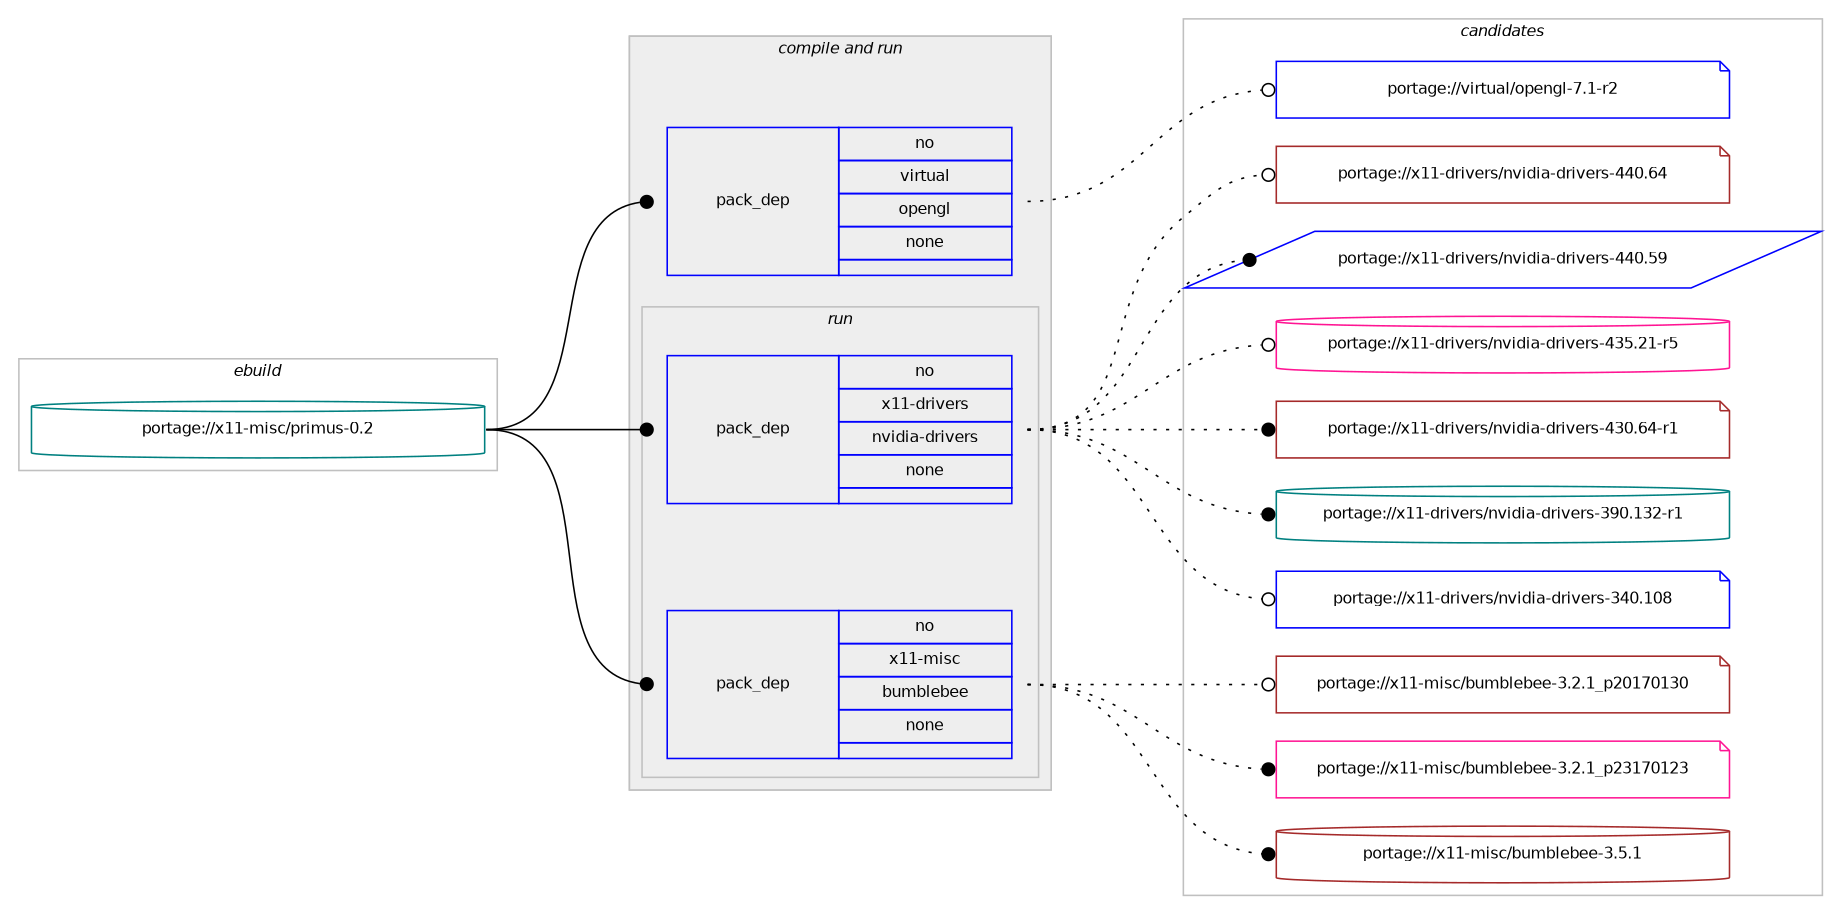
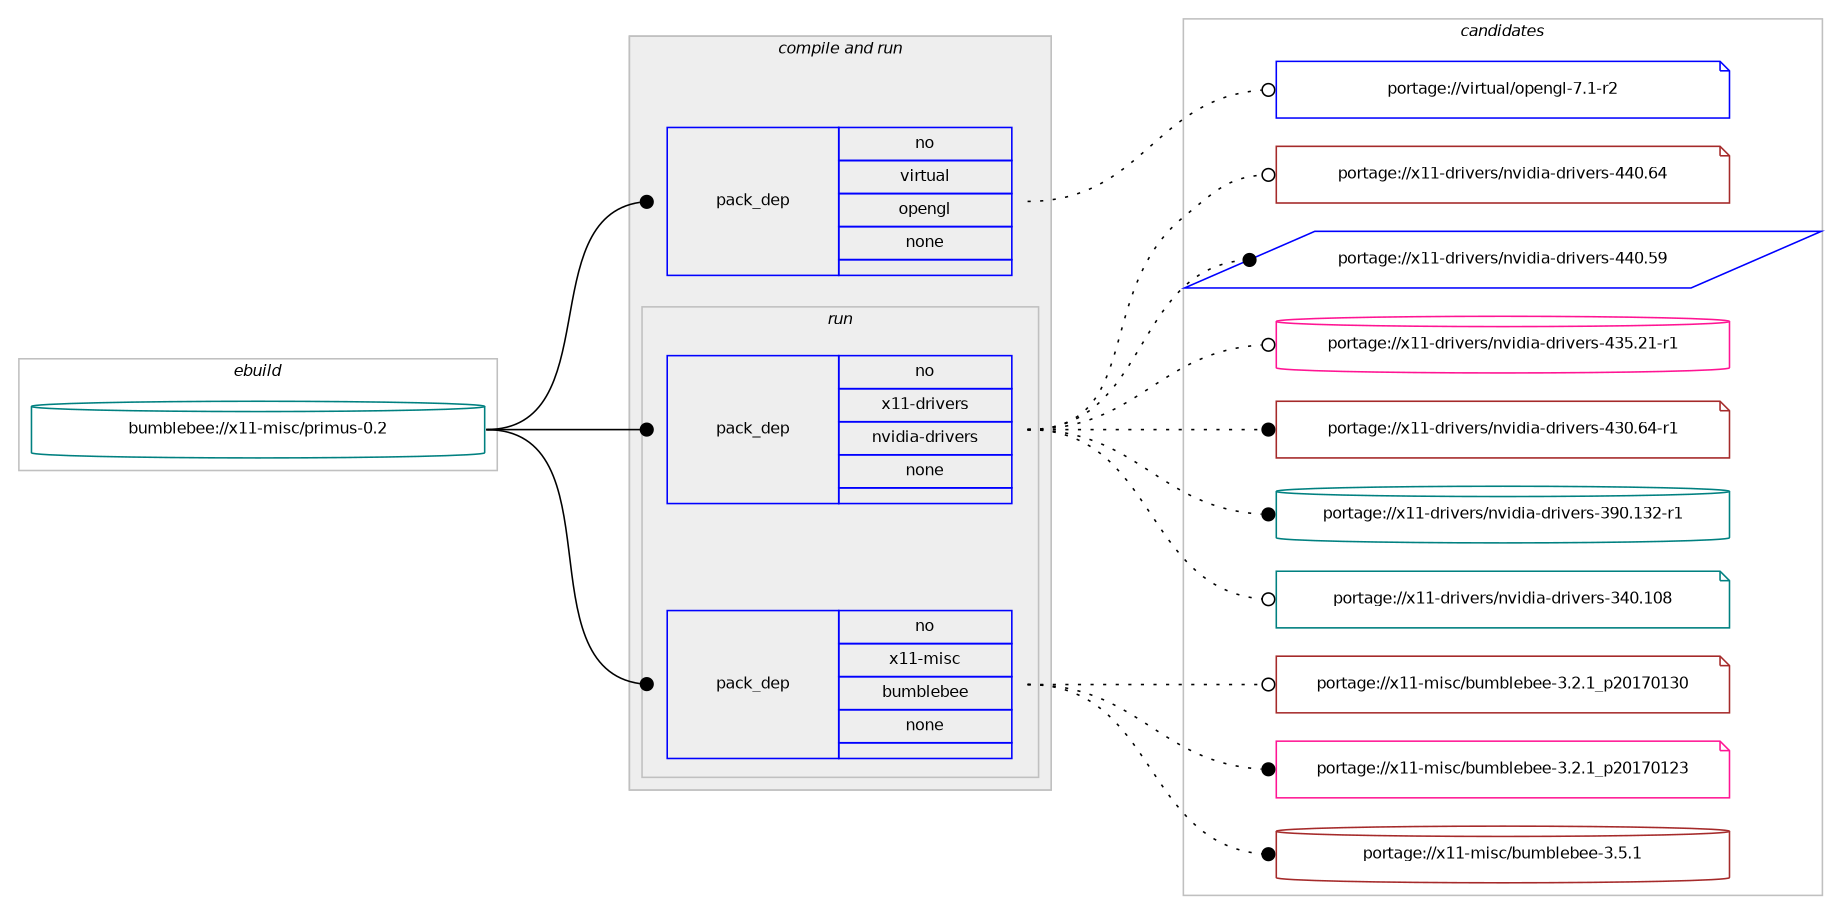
(1503, 345) -> (1503, 345)
(258, 430) -> (258, 430)
(1503, 600) -> (1503, 600)
(1503, 769) -> (1503, 769)
